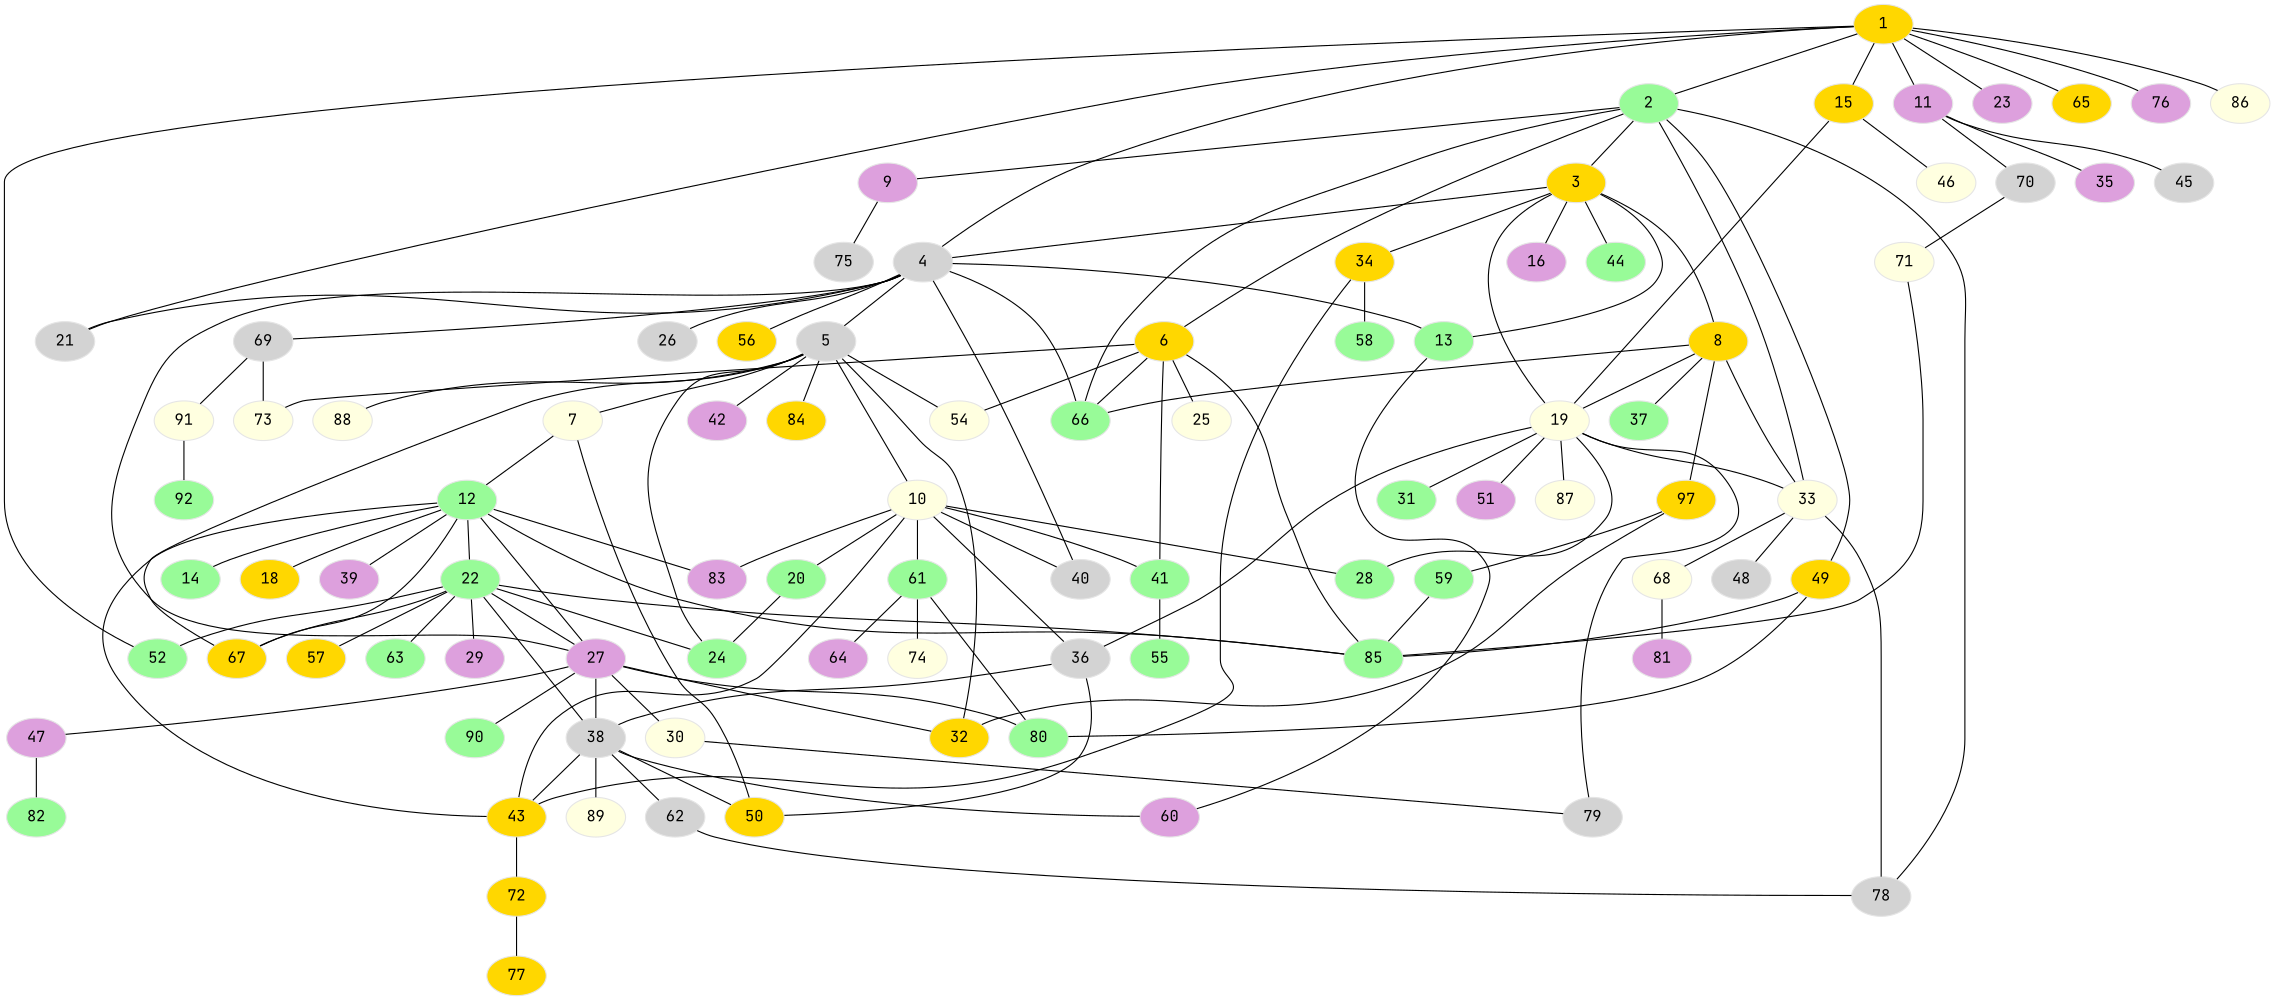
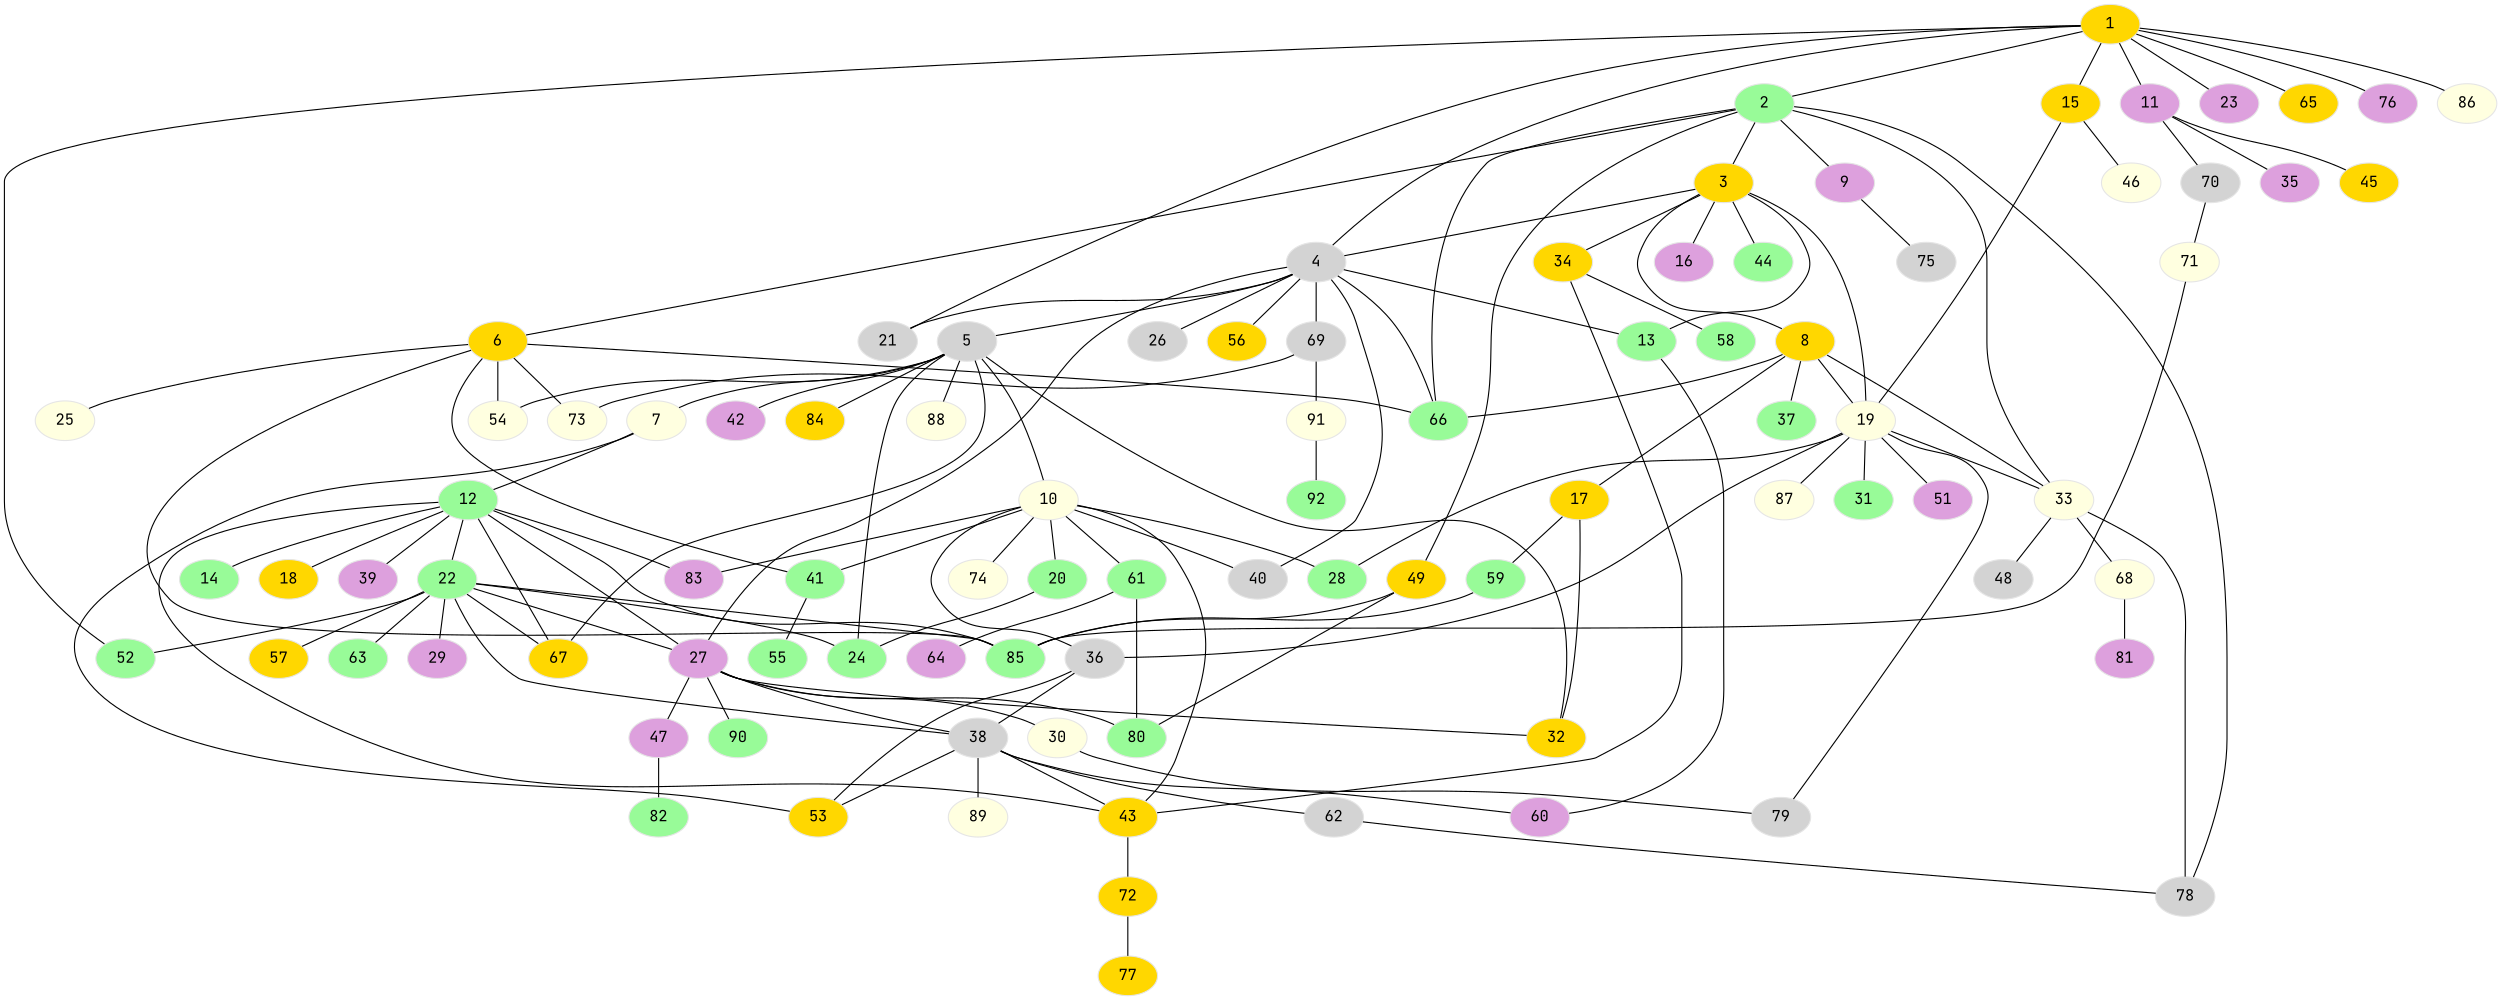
(2184, 183) -> (2369, 183)
(1686, 500) -> (1579, 500)
(917, 614) -> (1013, 540)
(754, 817) -> (818, 817)
